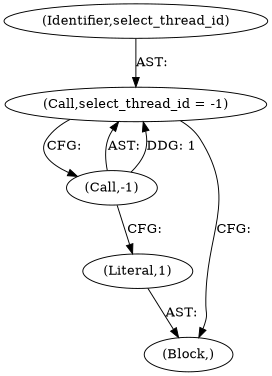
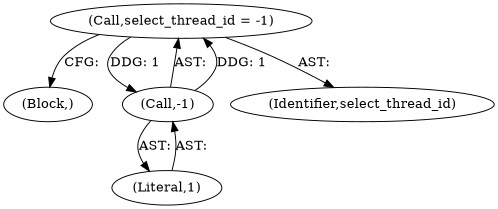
(136, 58) -> (276, 58)
(66, 146) -> (135, 63)
(147, 230) -> (157, 146)
(161, 309) -> (176, 151)
